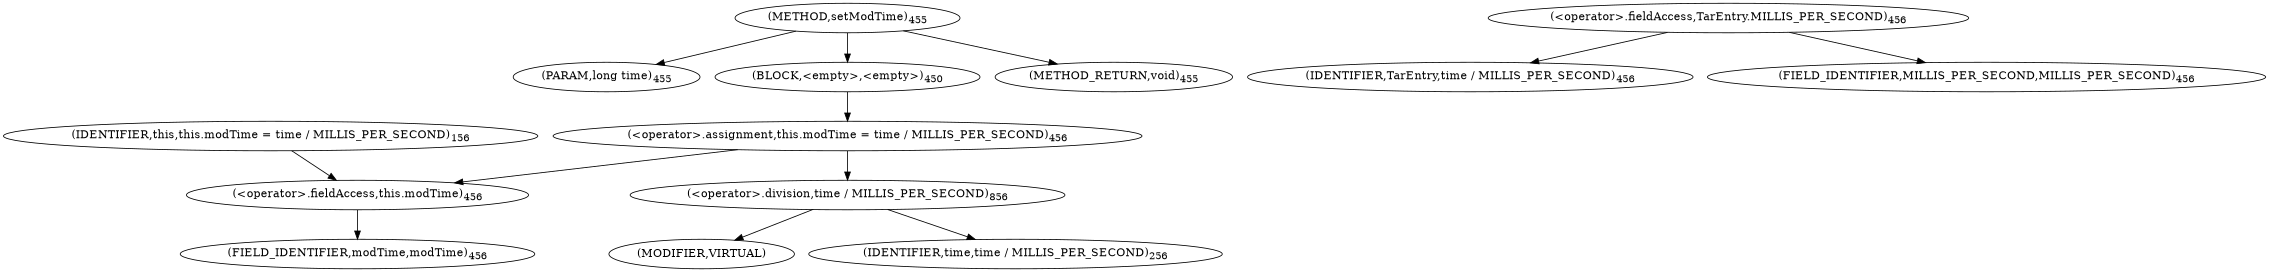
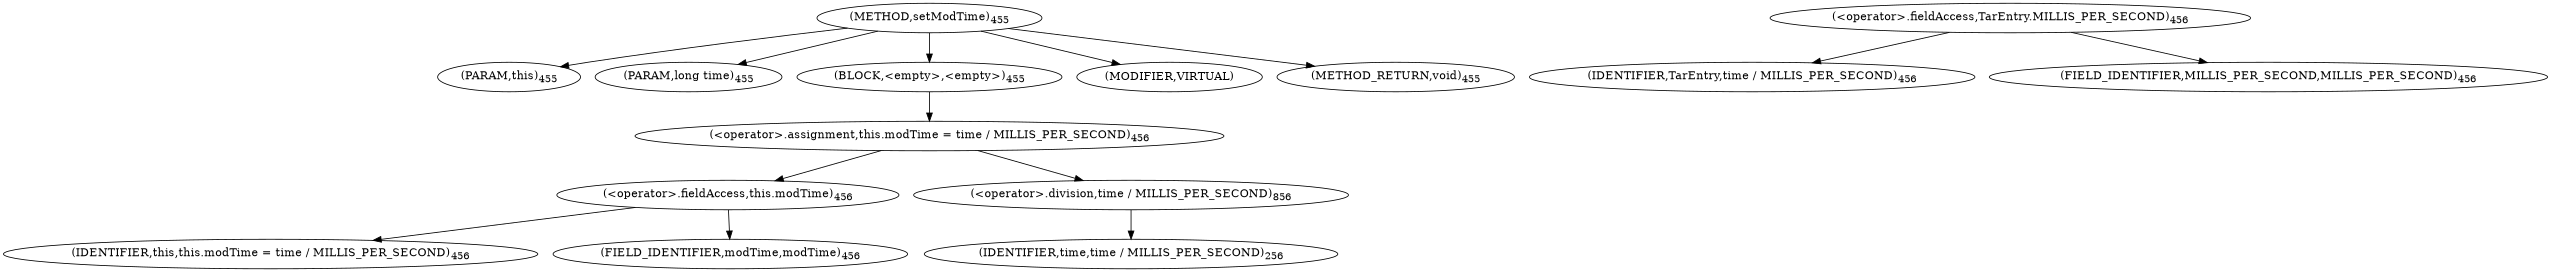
(934, 76) -> (1016, 76)
none -> (509, 77)
(460, 135) -> (460, 253)
(311, 163) -> (508, 223)
(778, 223) -> (1047, 47)
